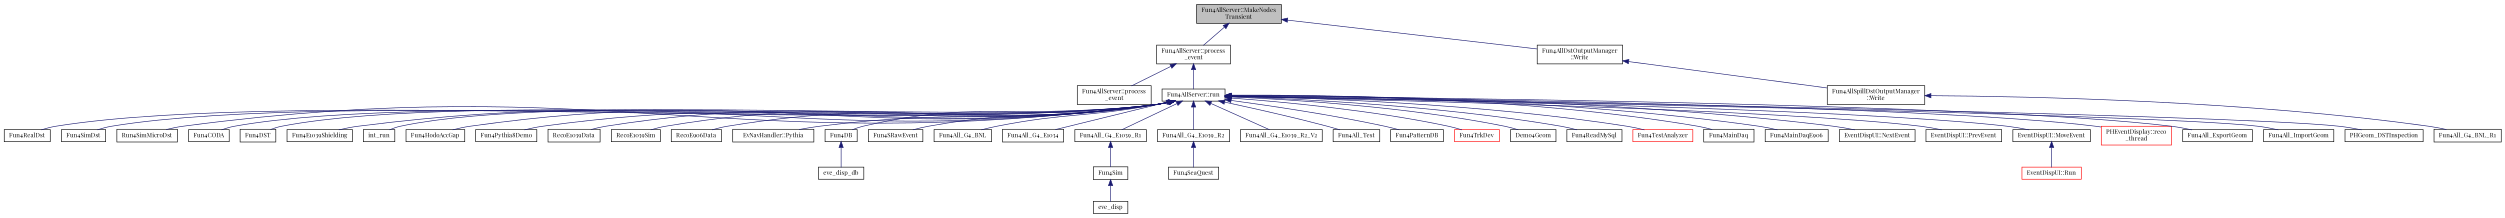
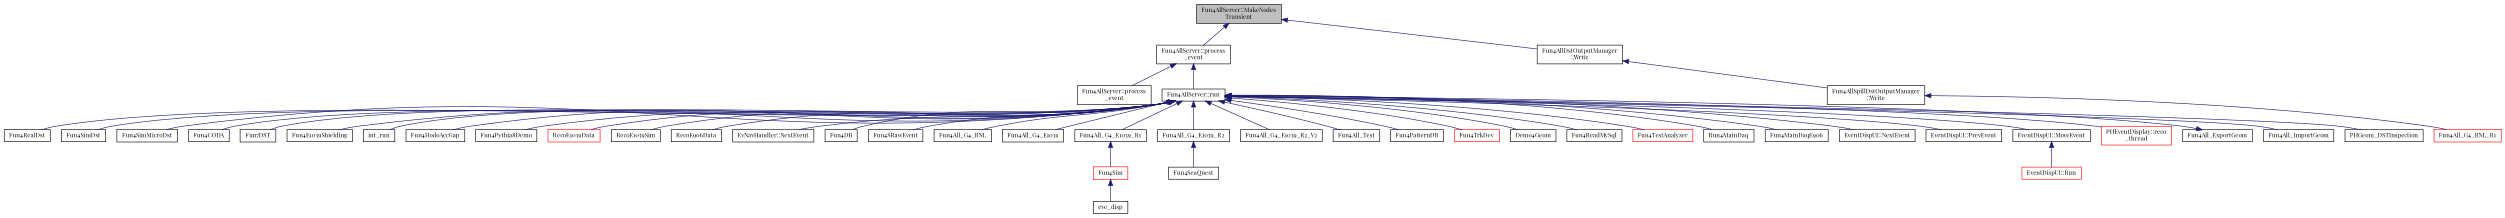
(1712, 104) -> (1711, 103)
(147, 136) -> (147, 136)
(258, 136) -> (258, 136)
(574, 136) -> (574, 136)
(773, 136) -> (773, 136)
(1033, 136) -> (1033, 136)
(1729, 136) -> (1729, 136)
(2468, 136) -> (2468, 136)
(841, 173) -> none
(1111, 173) -> (1111, 173)
